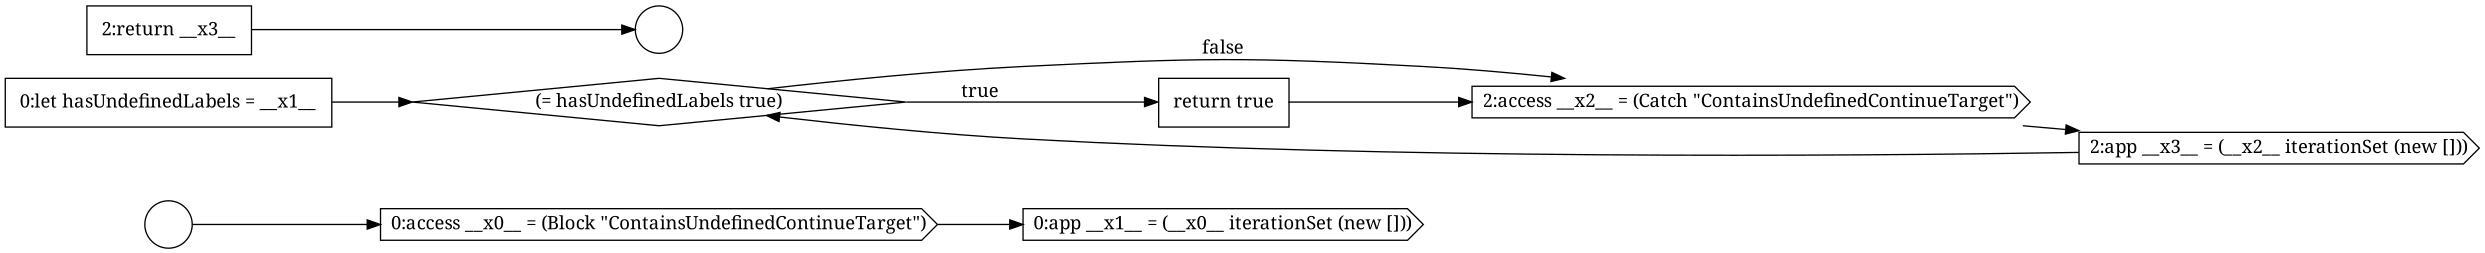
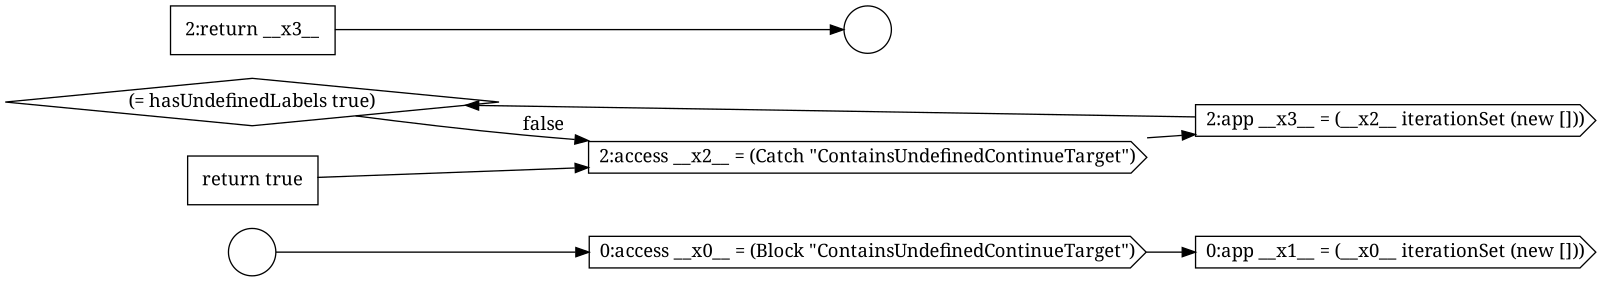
(169, 102) -> none
(1025, 102) -> none
